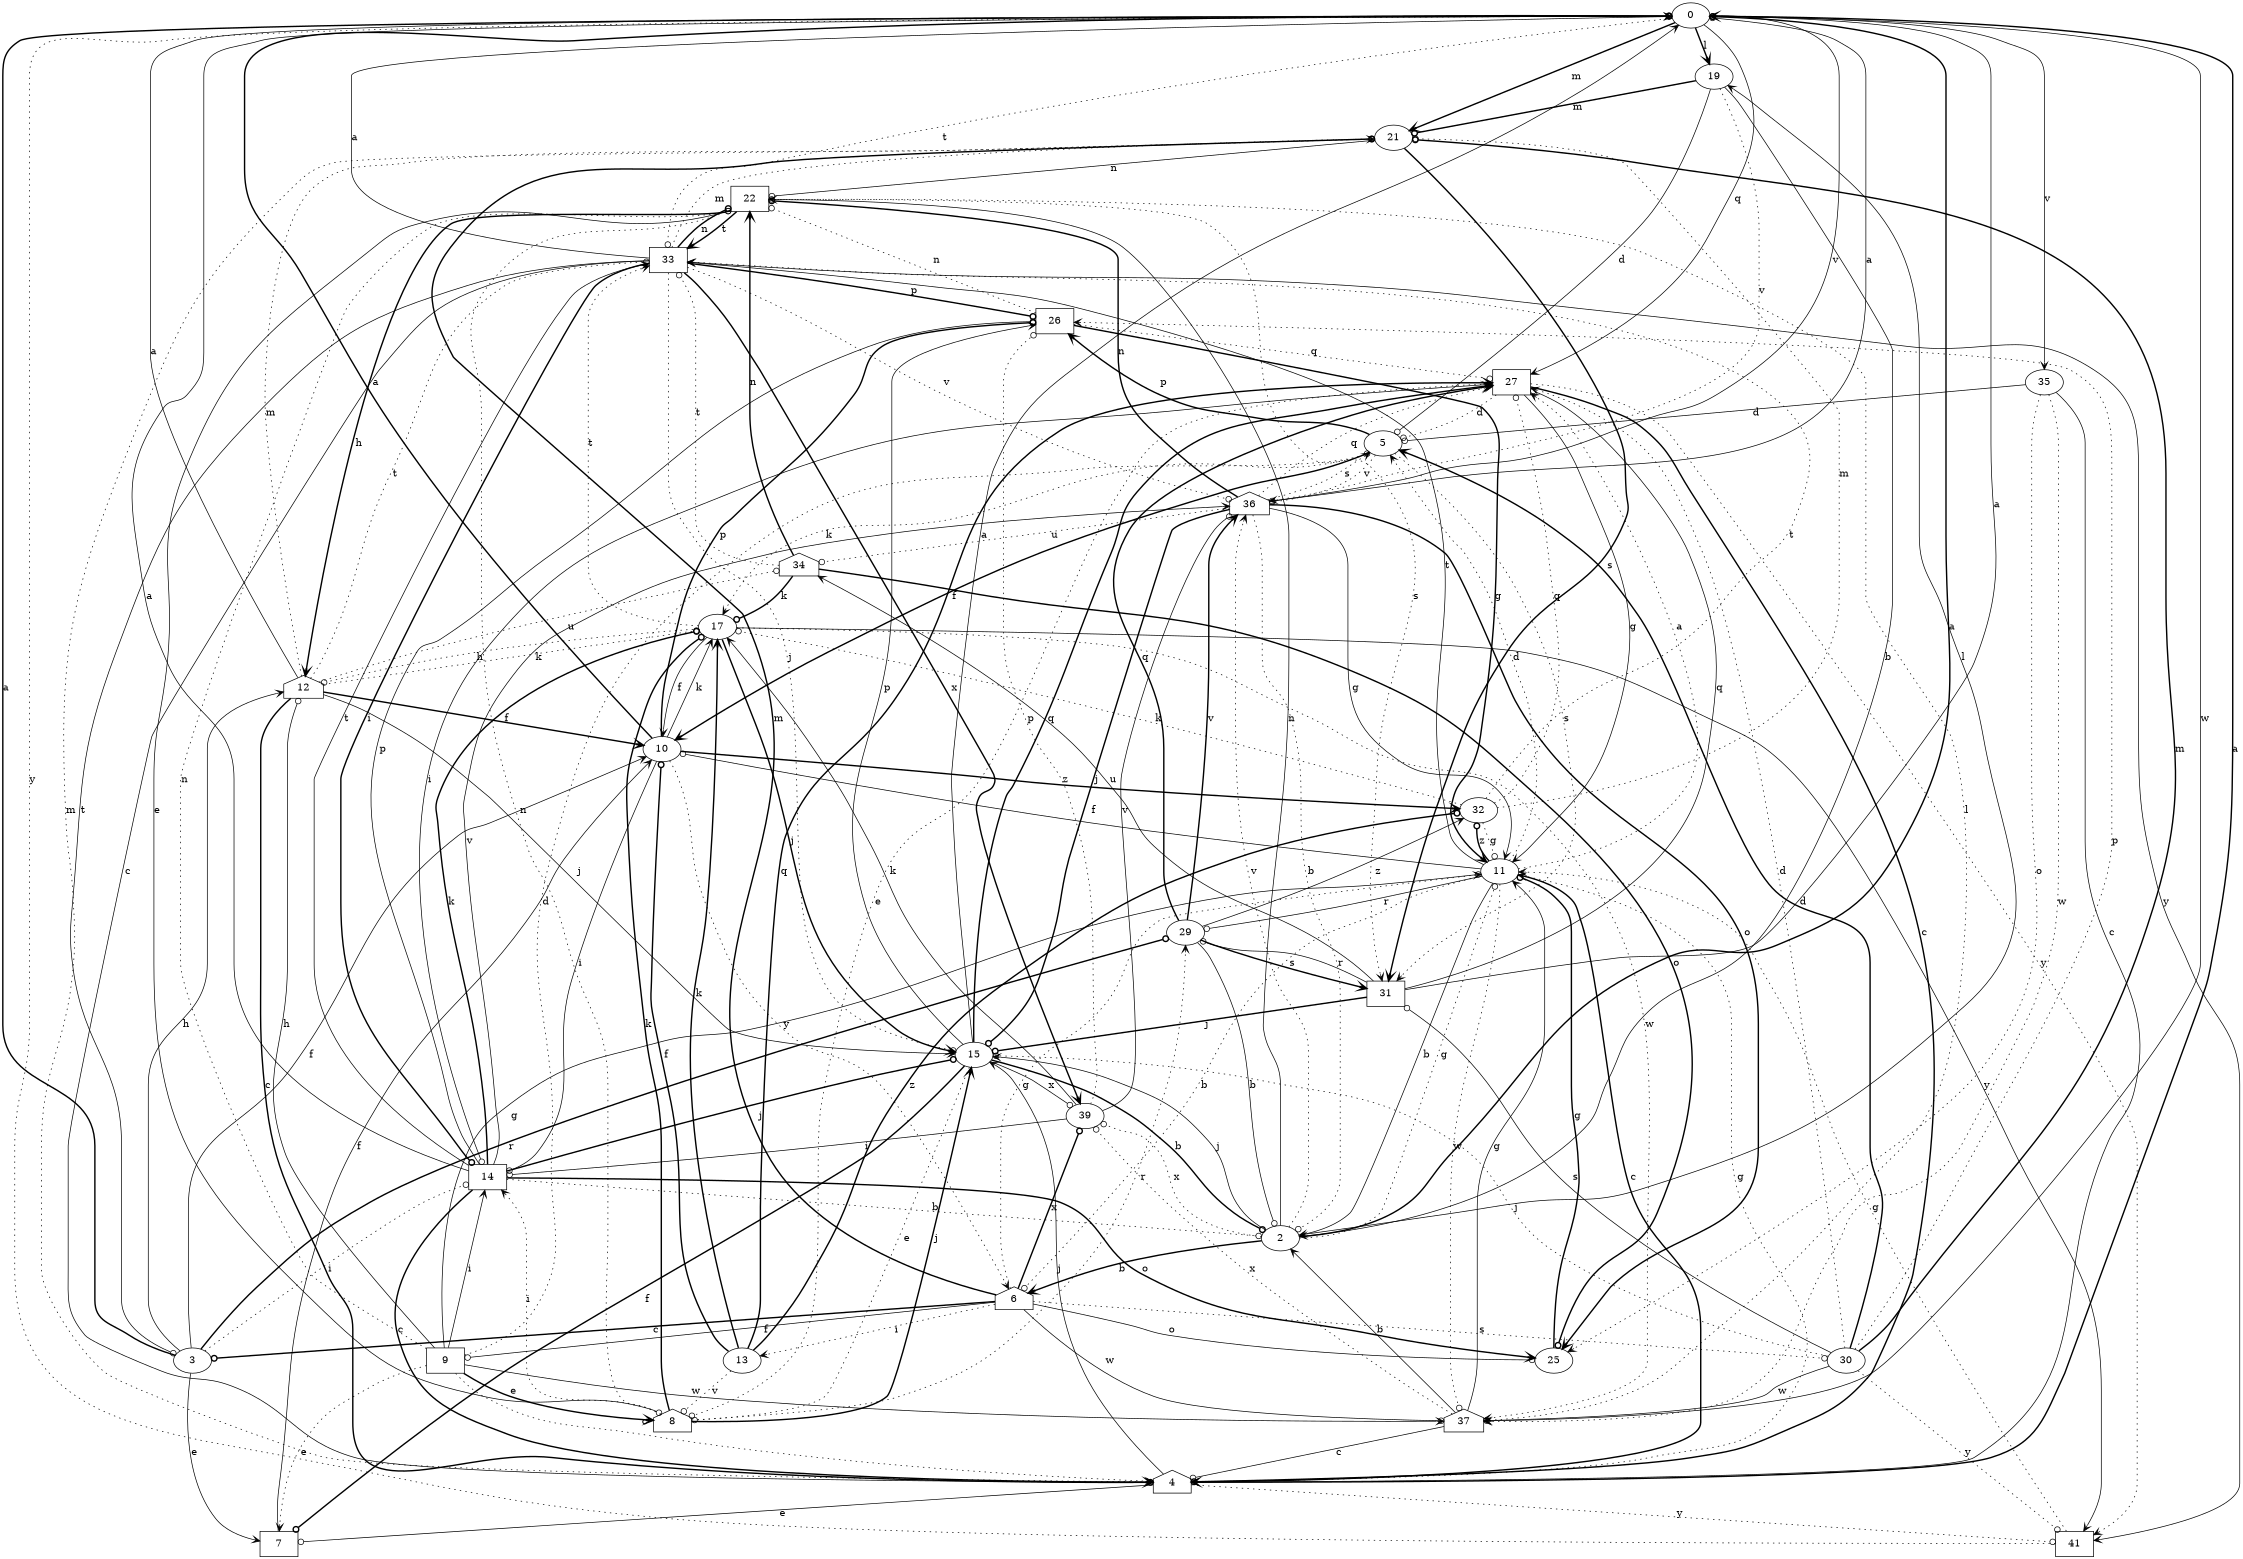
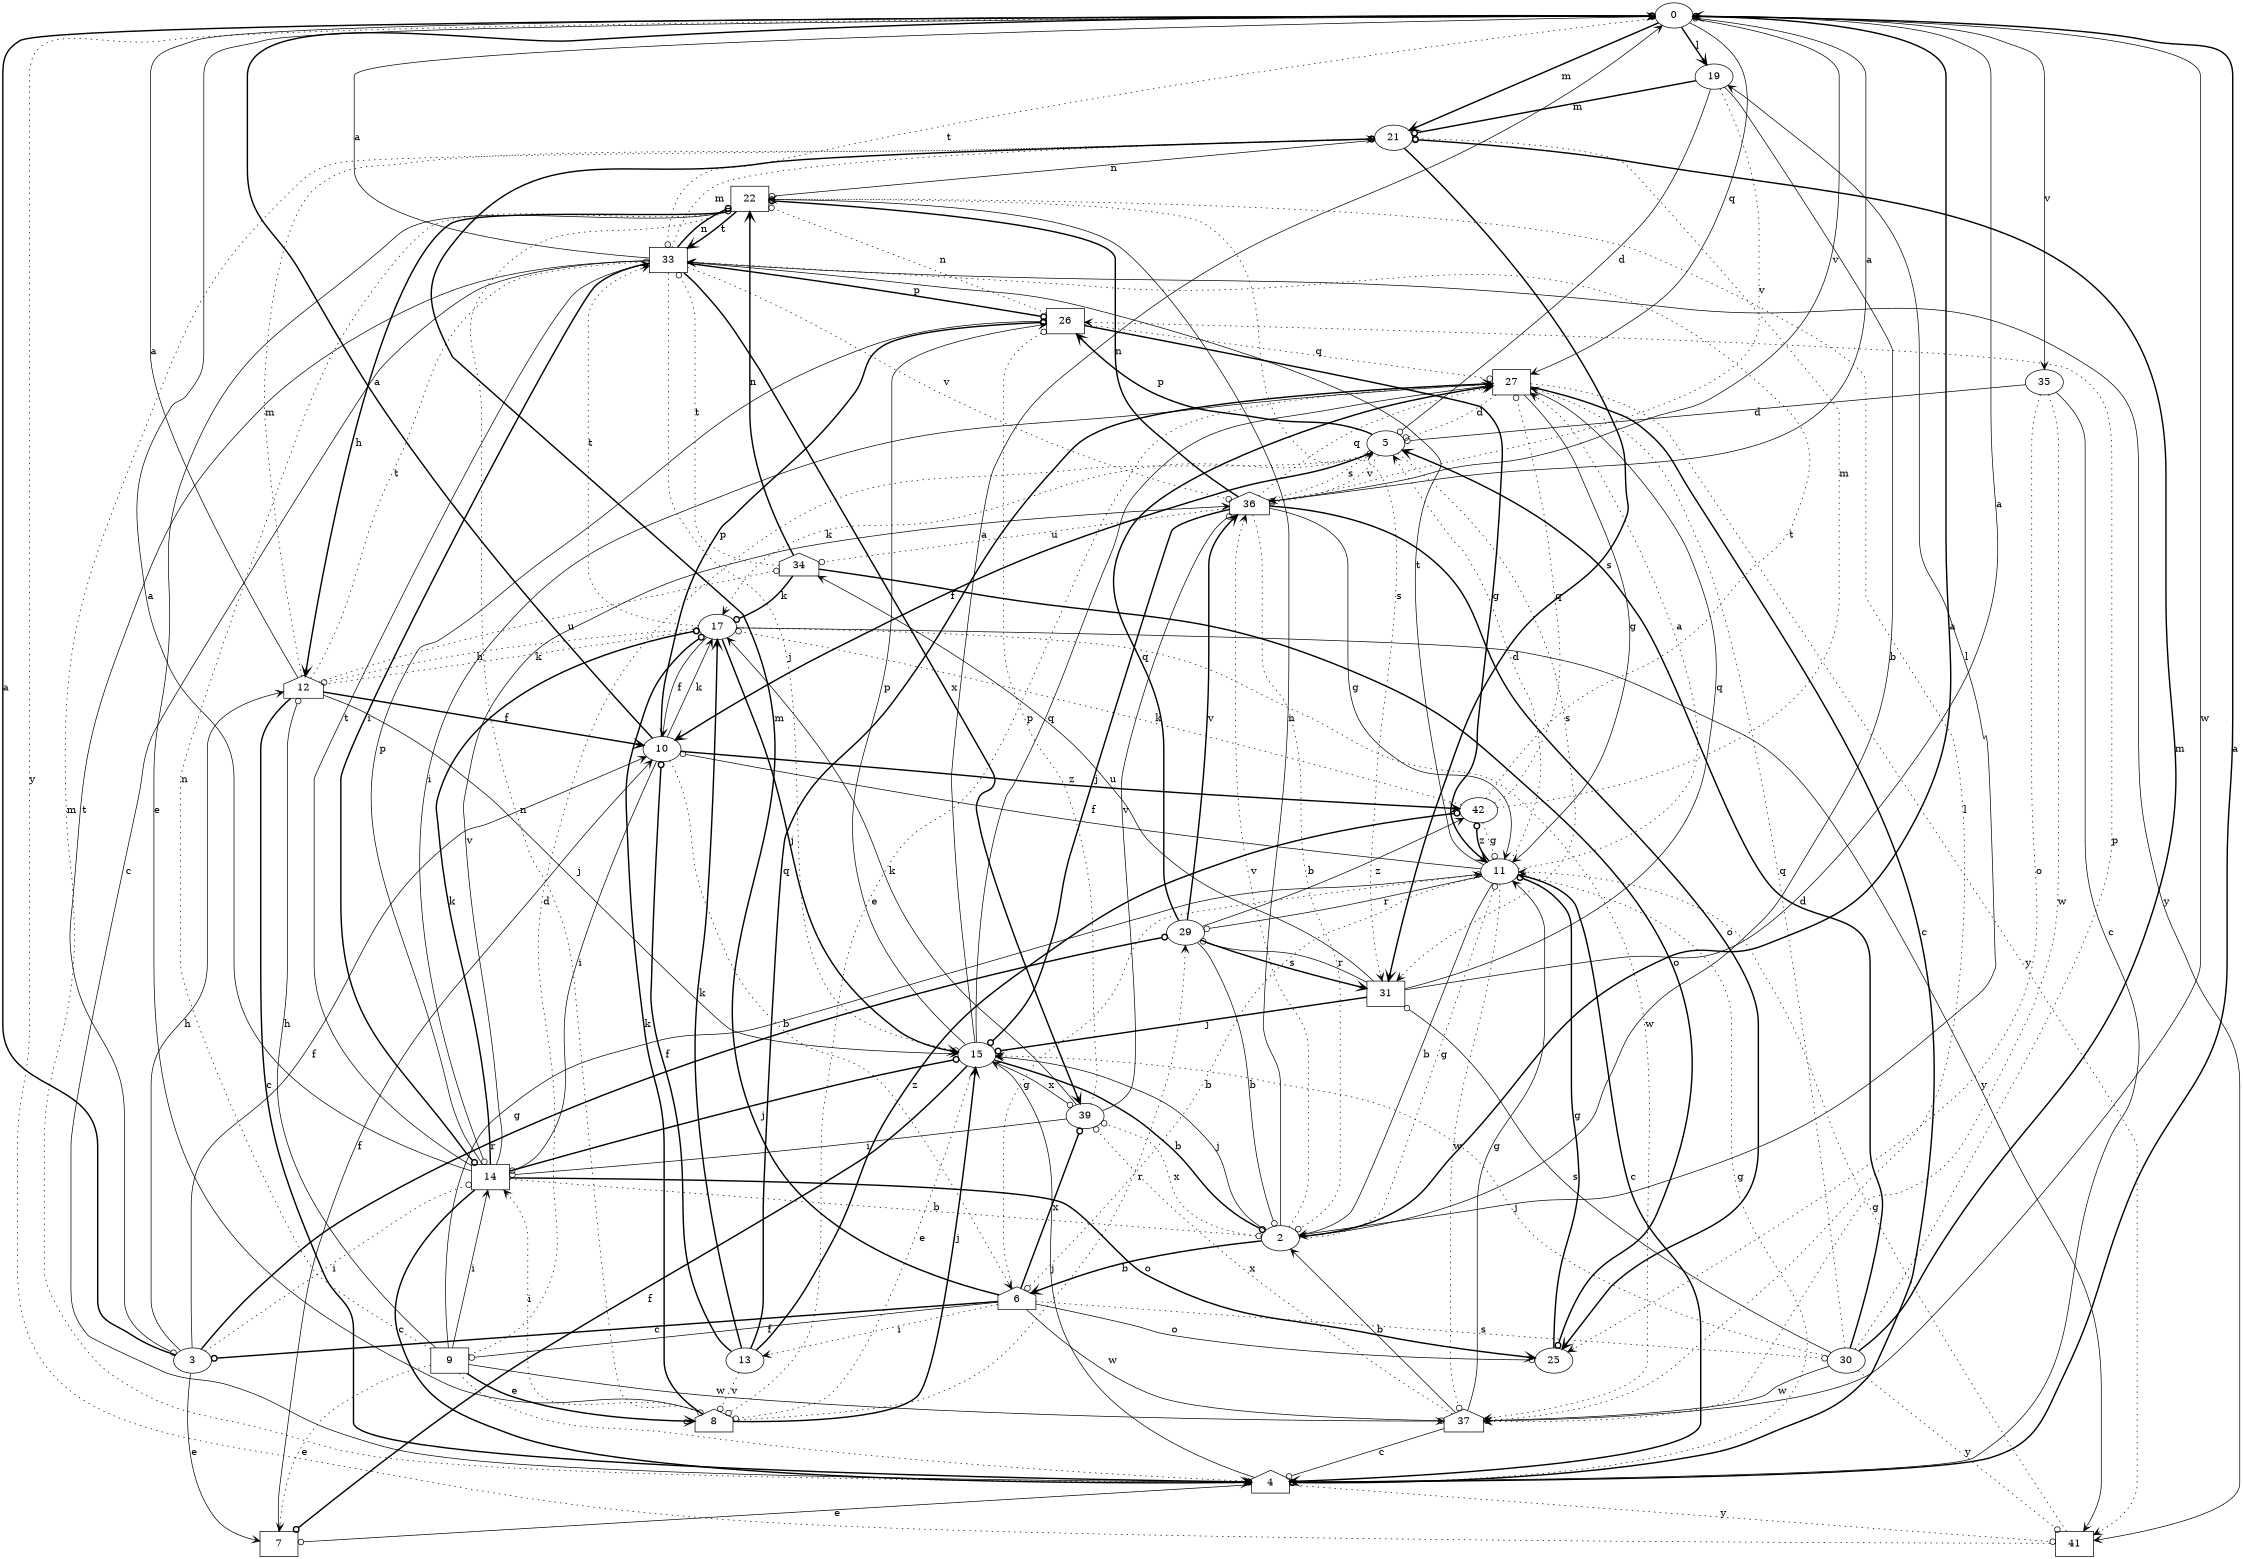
(1097, 587) -> (1097, 587)
(1479, 810) -> (1479, 810)
(1783, 871) -> (1783, 871)
(787, 1024) -> (786, 1024)
(1444, 1136) -> (1446, 1137)
(2067, 1315) -> (2083, 1223)
